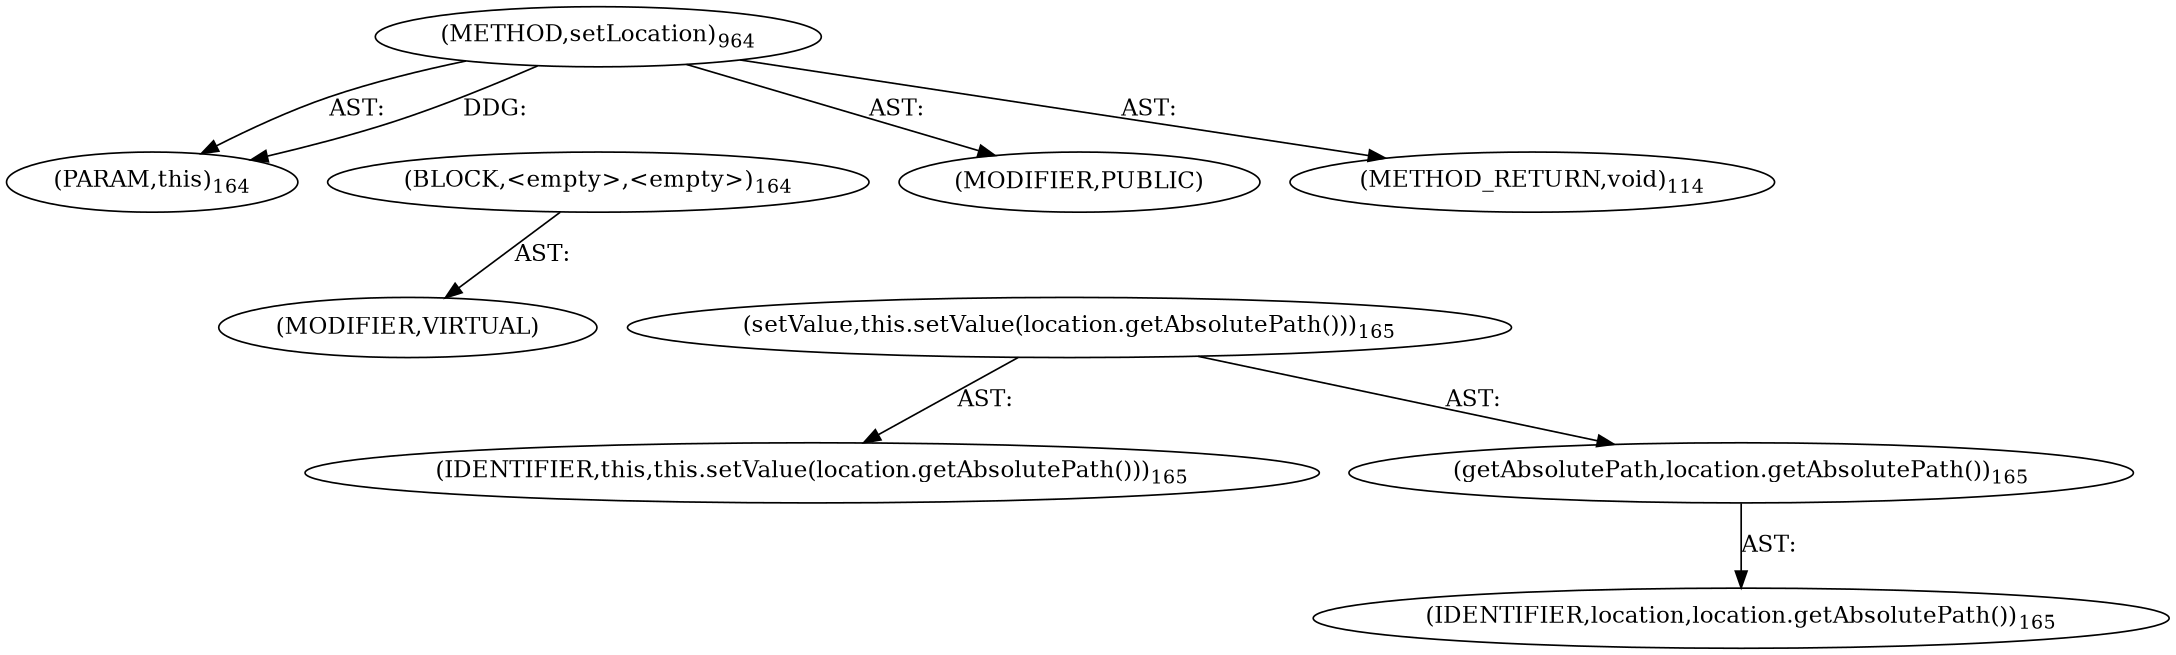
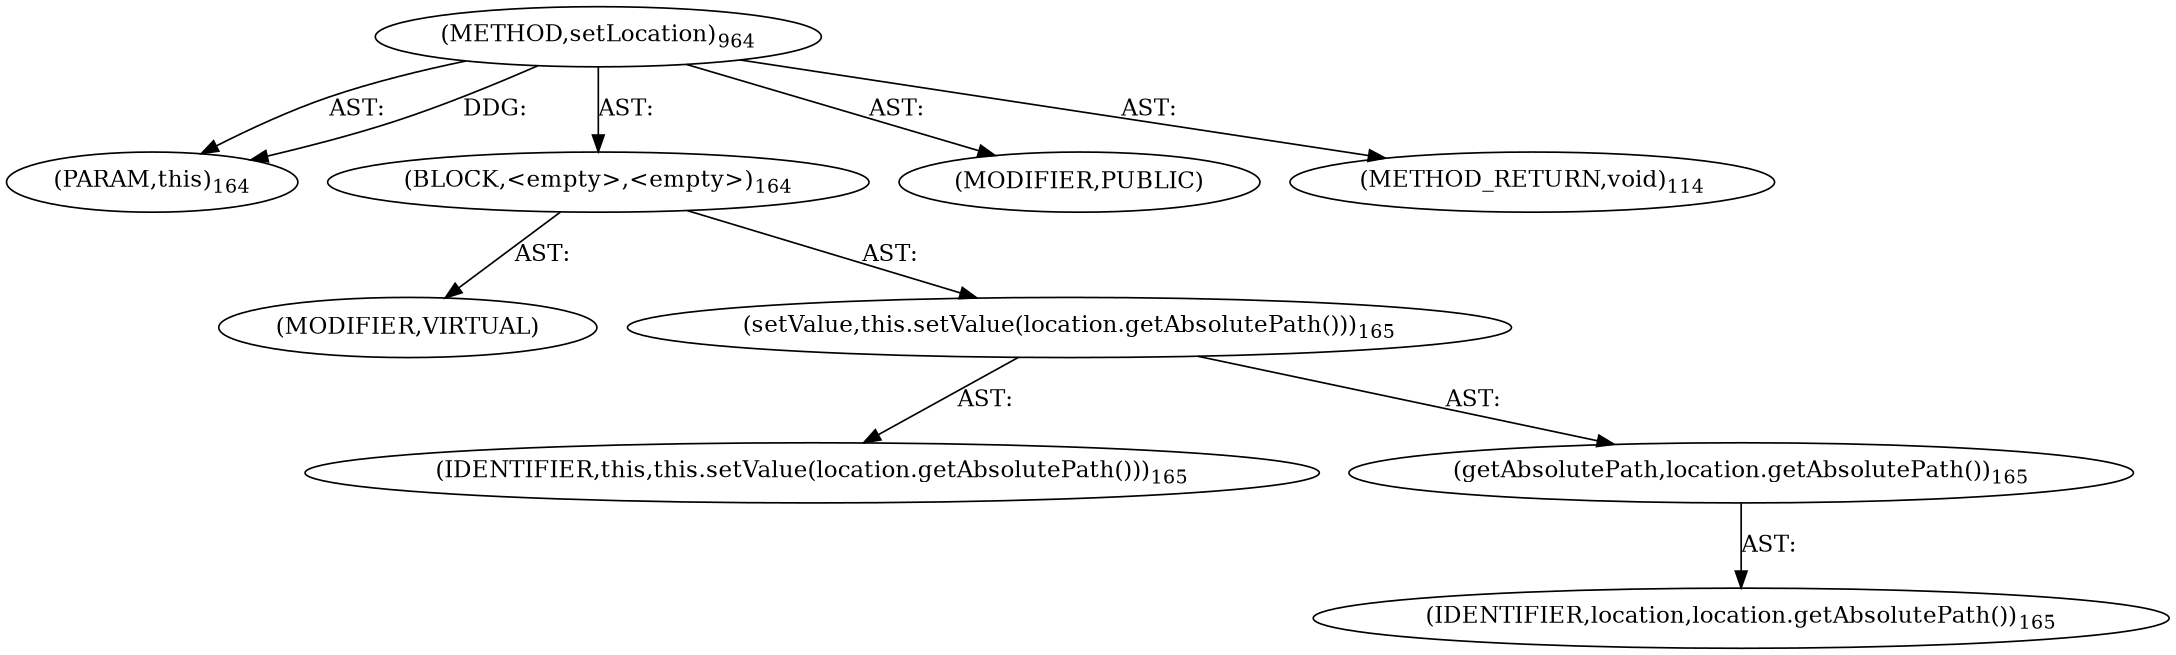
none -> (598, 101)
none -> (824, 252)
